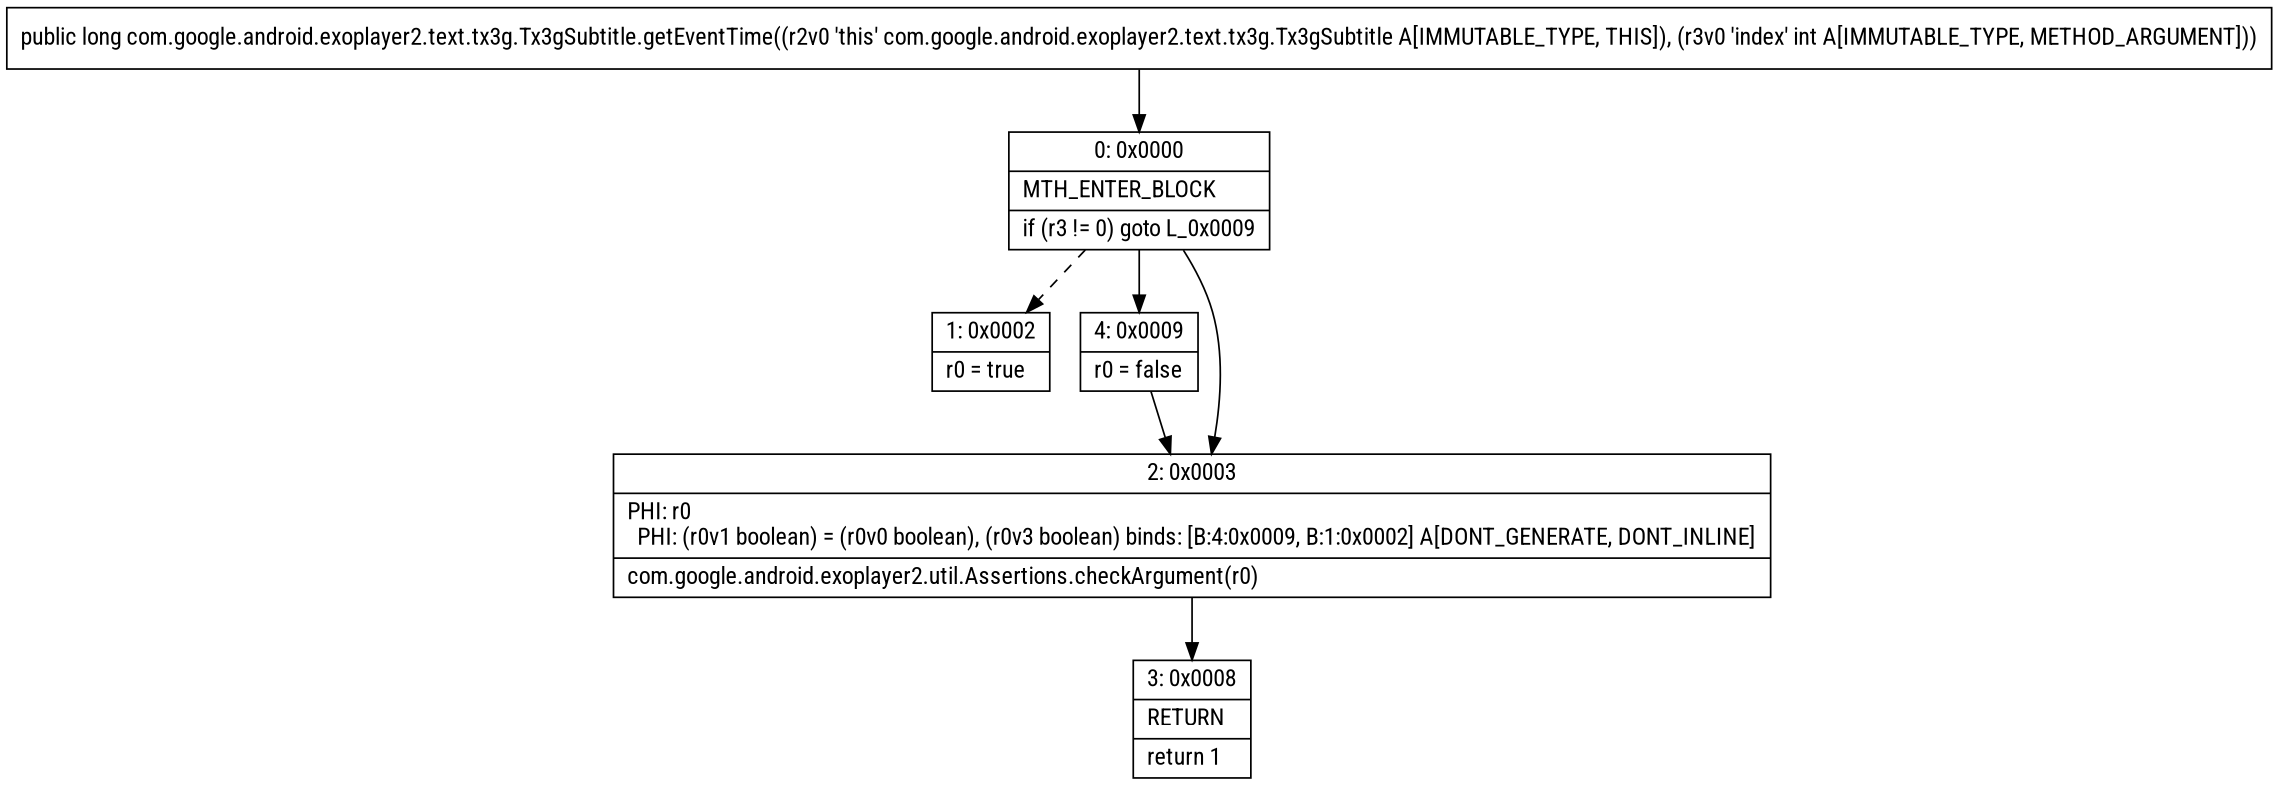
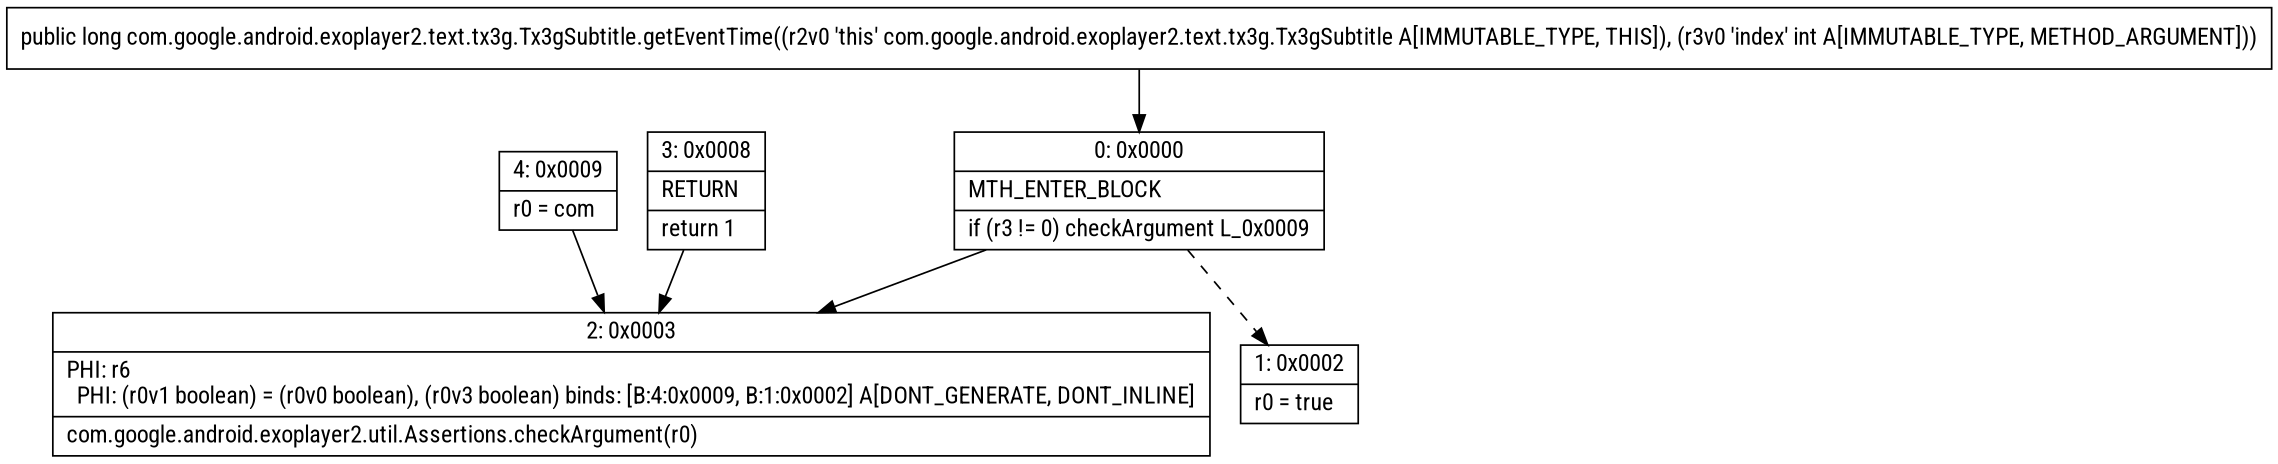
(1139, 229) -> (1139, 229)
(1139, 273) -> none
(1138, 371) -> (555, 210)
(662, 512) -> (101, 371)
(1192, 620) -> (675, 273)
